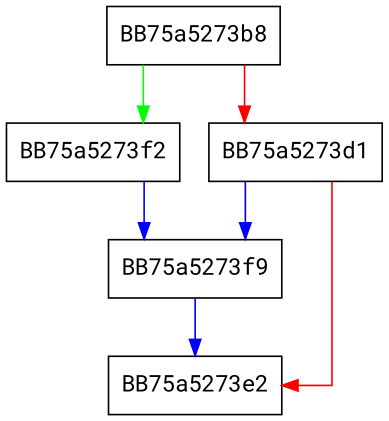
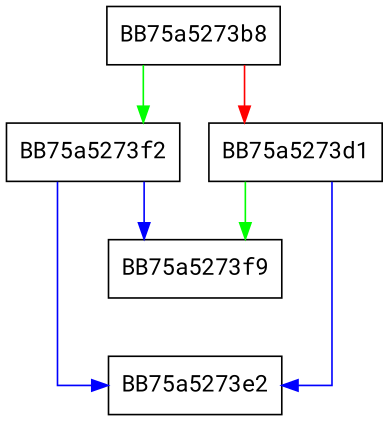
(245, 202) -> (245, 202)
(332, 301) -> (332, 301)
(195, 319) -> (57, 301)
